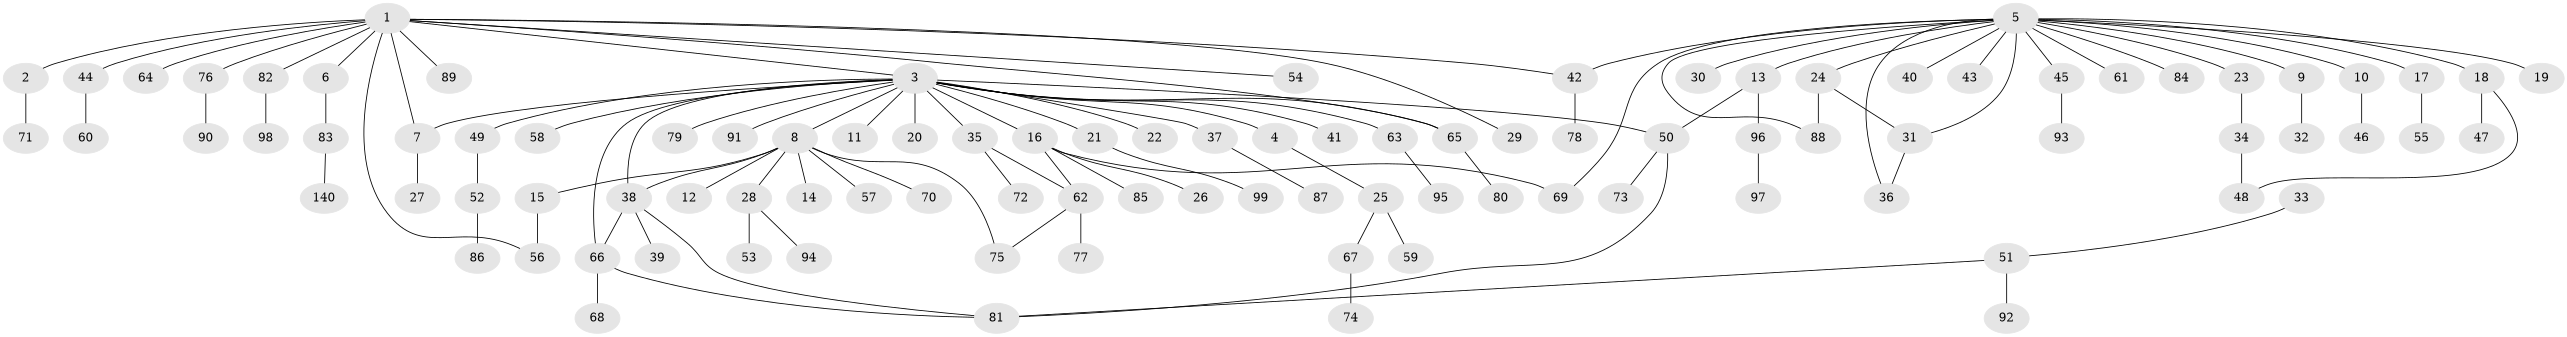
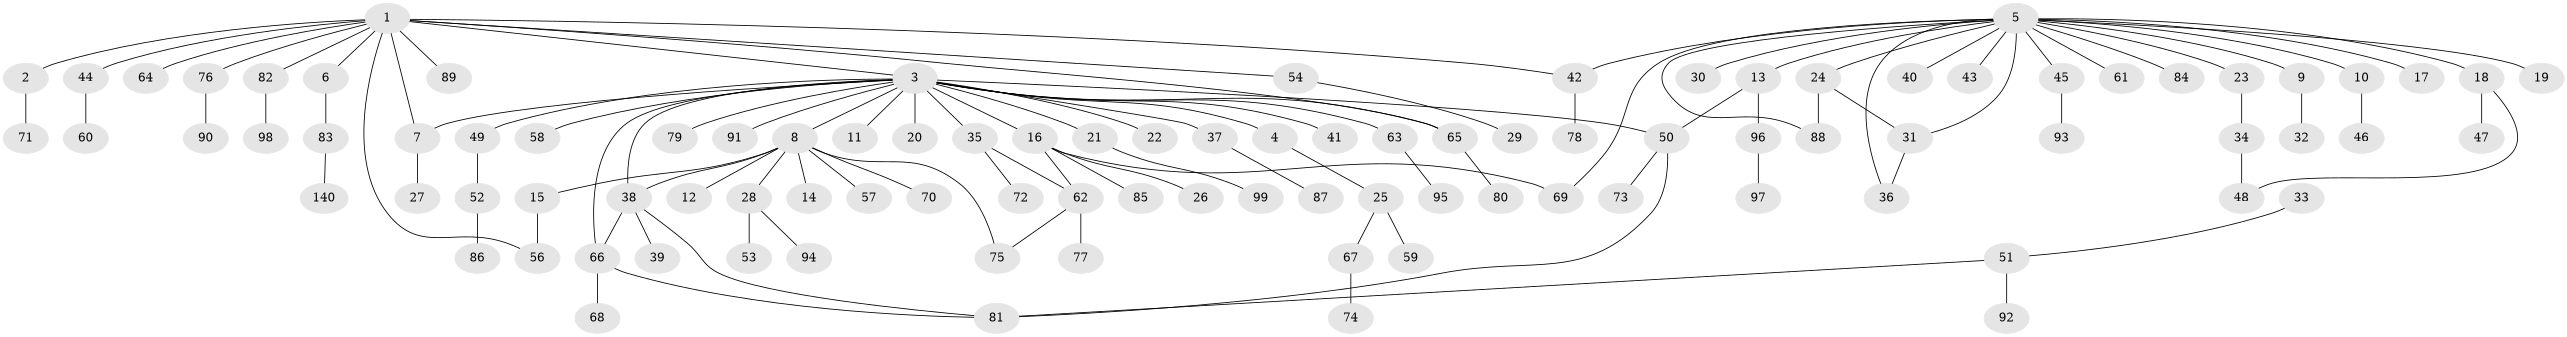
(961, 32) -> (1400, 99)
(2422, 138) -> none
